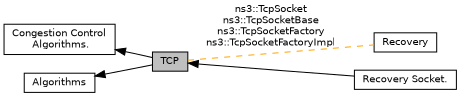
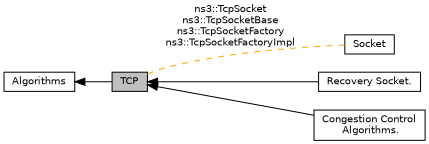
(405, 42) -> (370, 44)
(139, 55) -> (236, 101)
